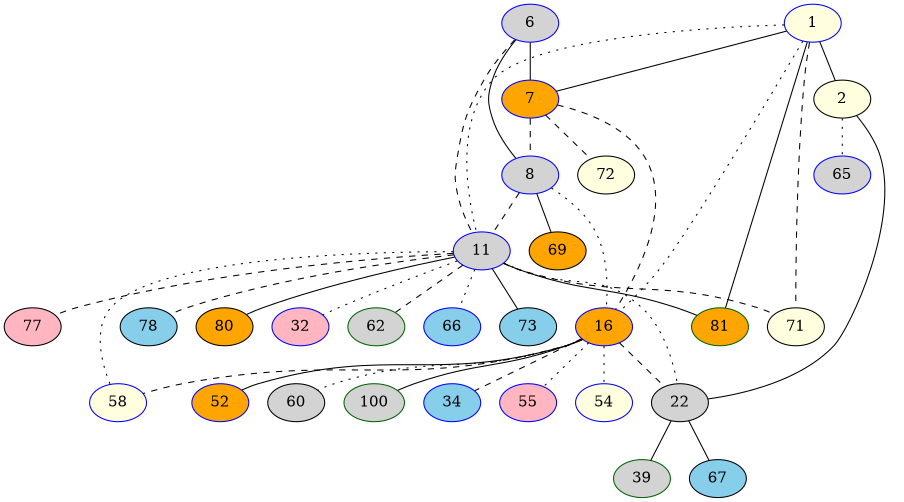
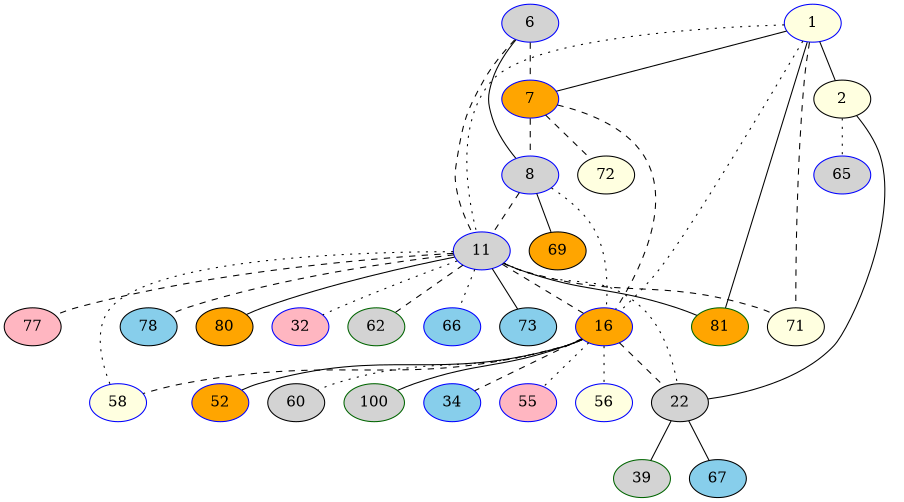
(530, 66) -> (530, 66)
none -> (543, 289)
(604, 403) -> (604, 403)
